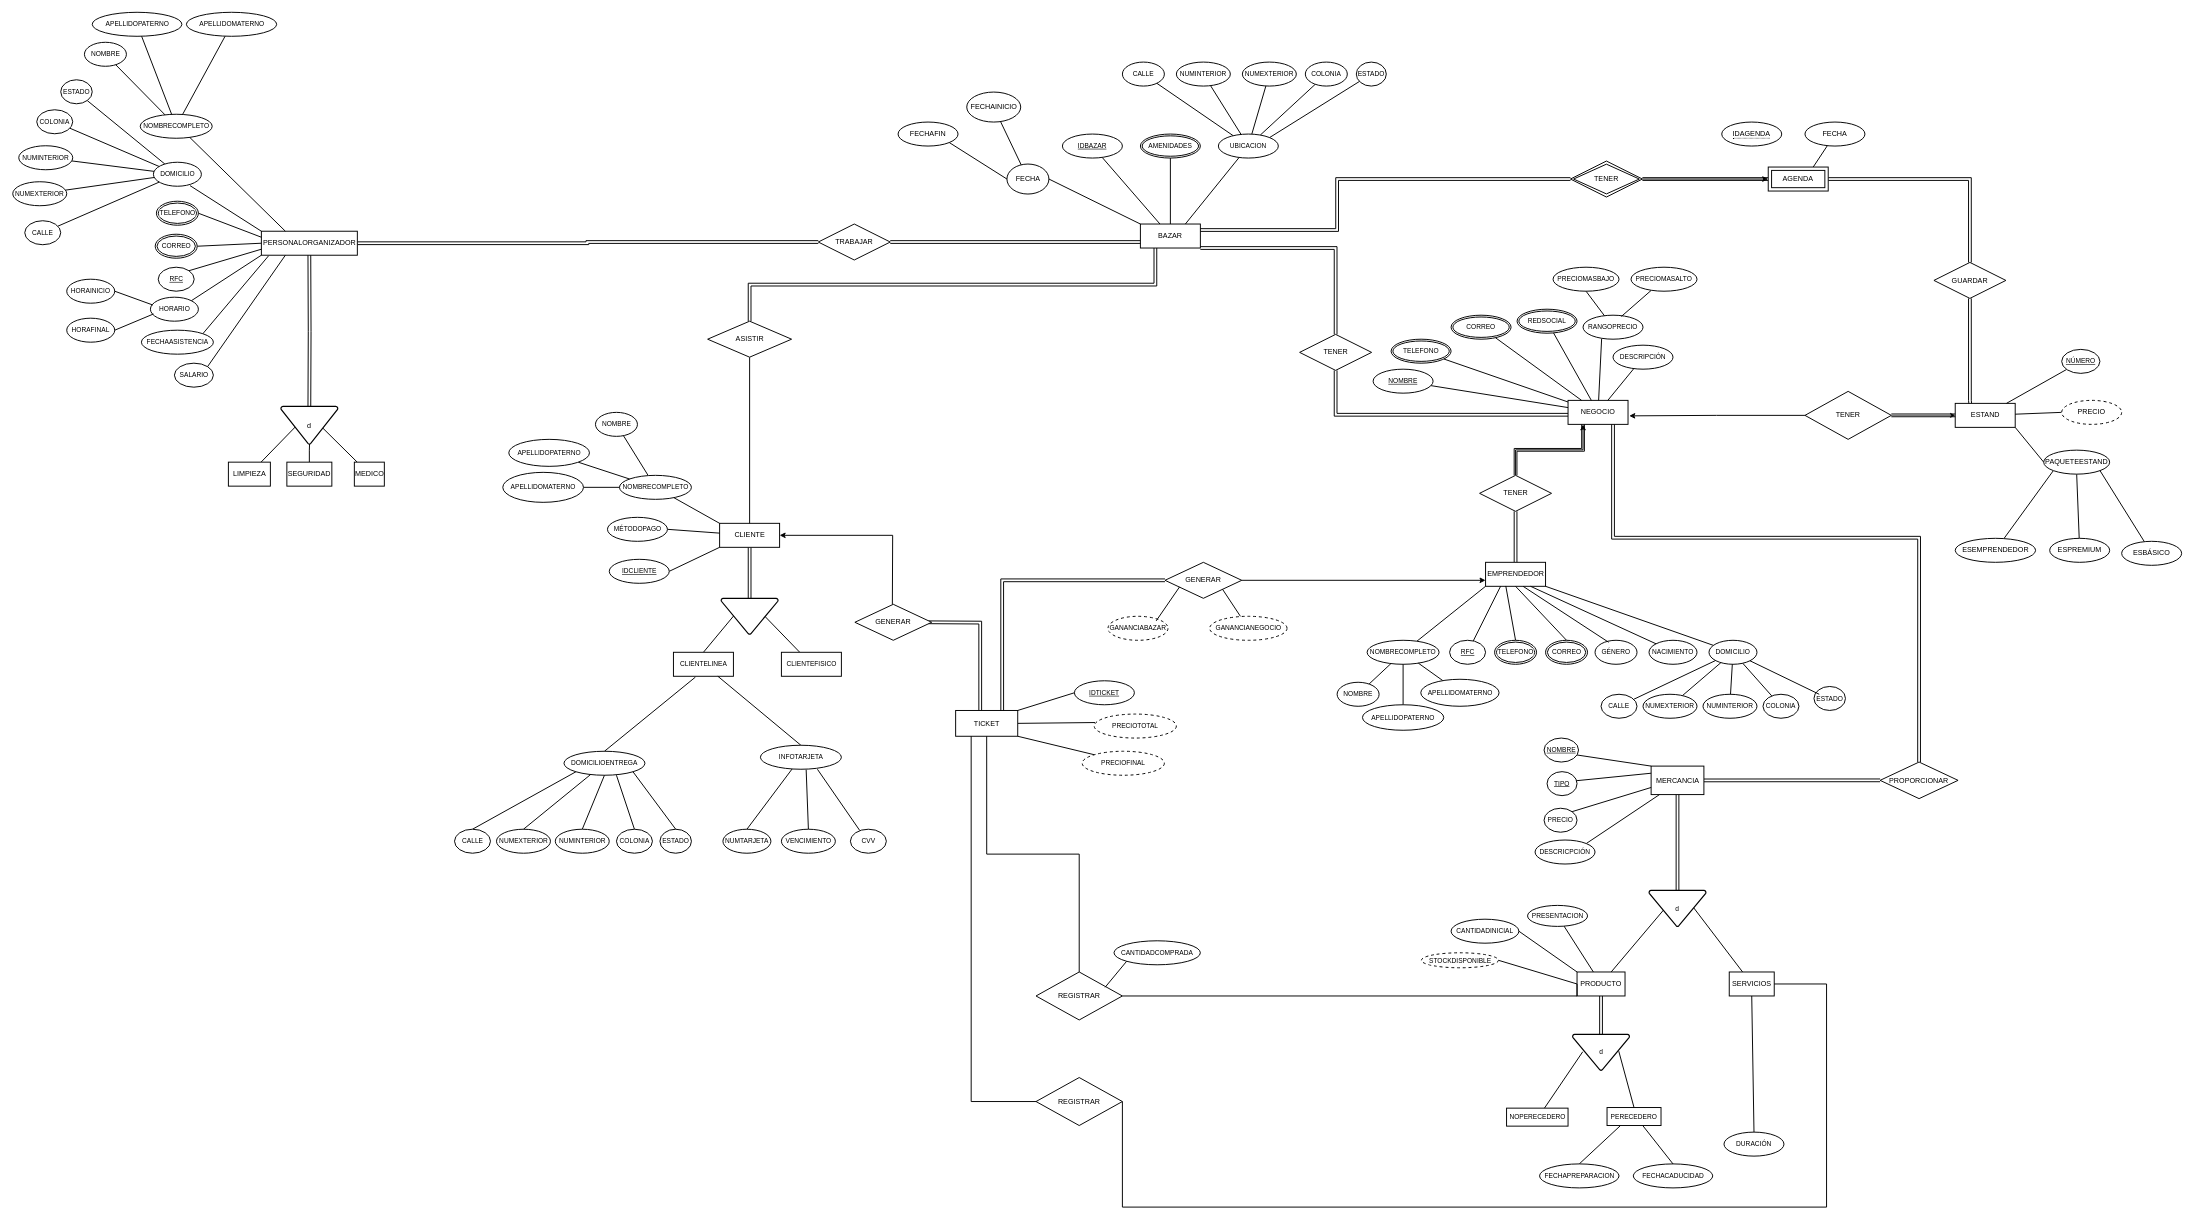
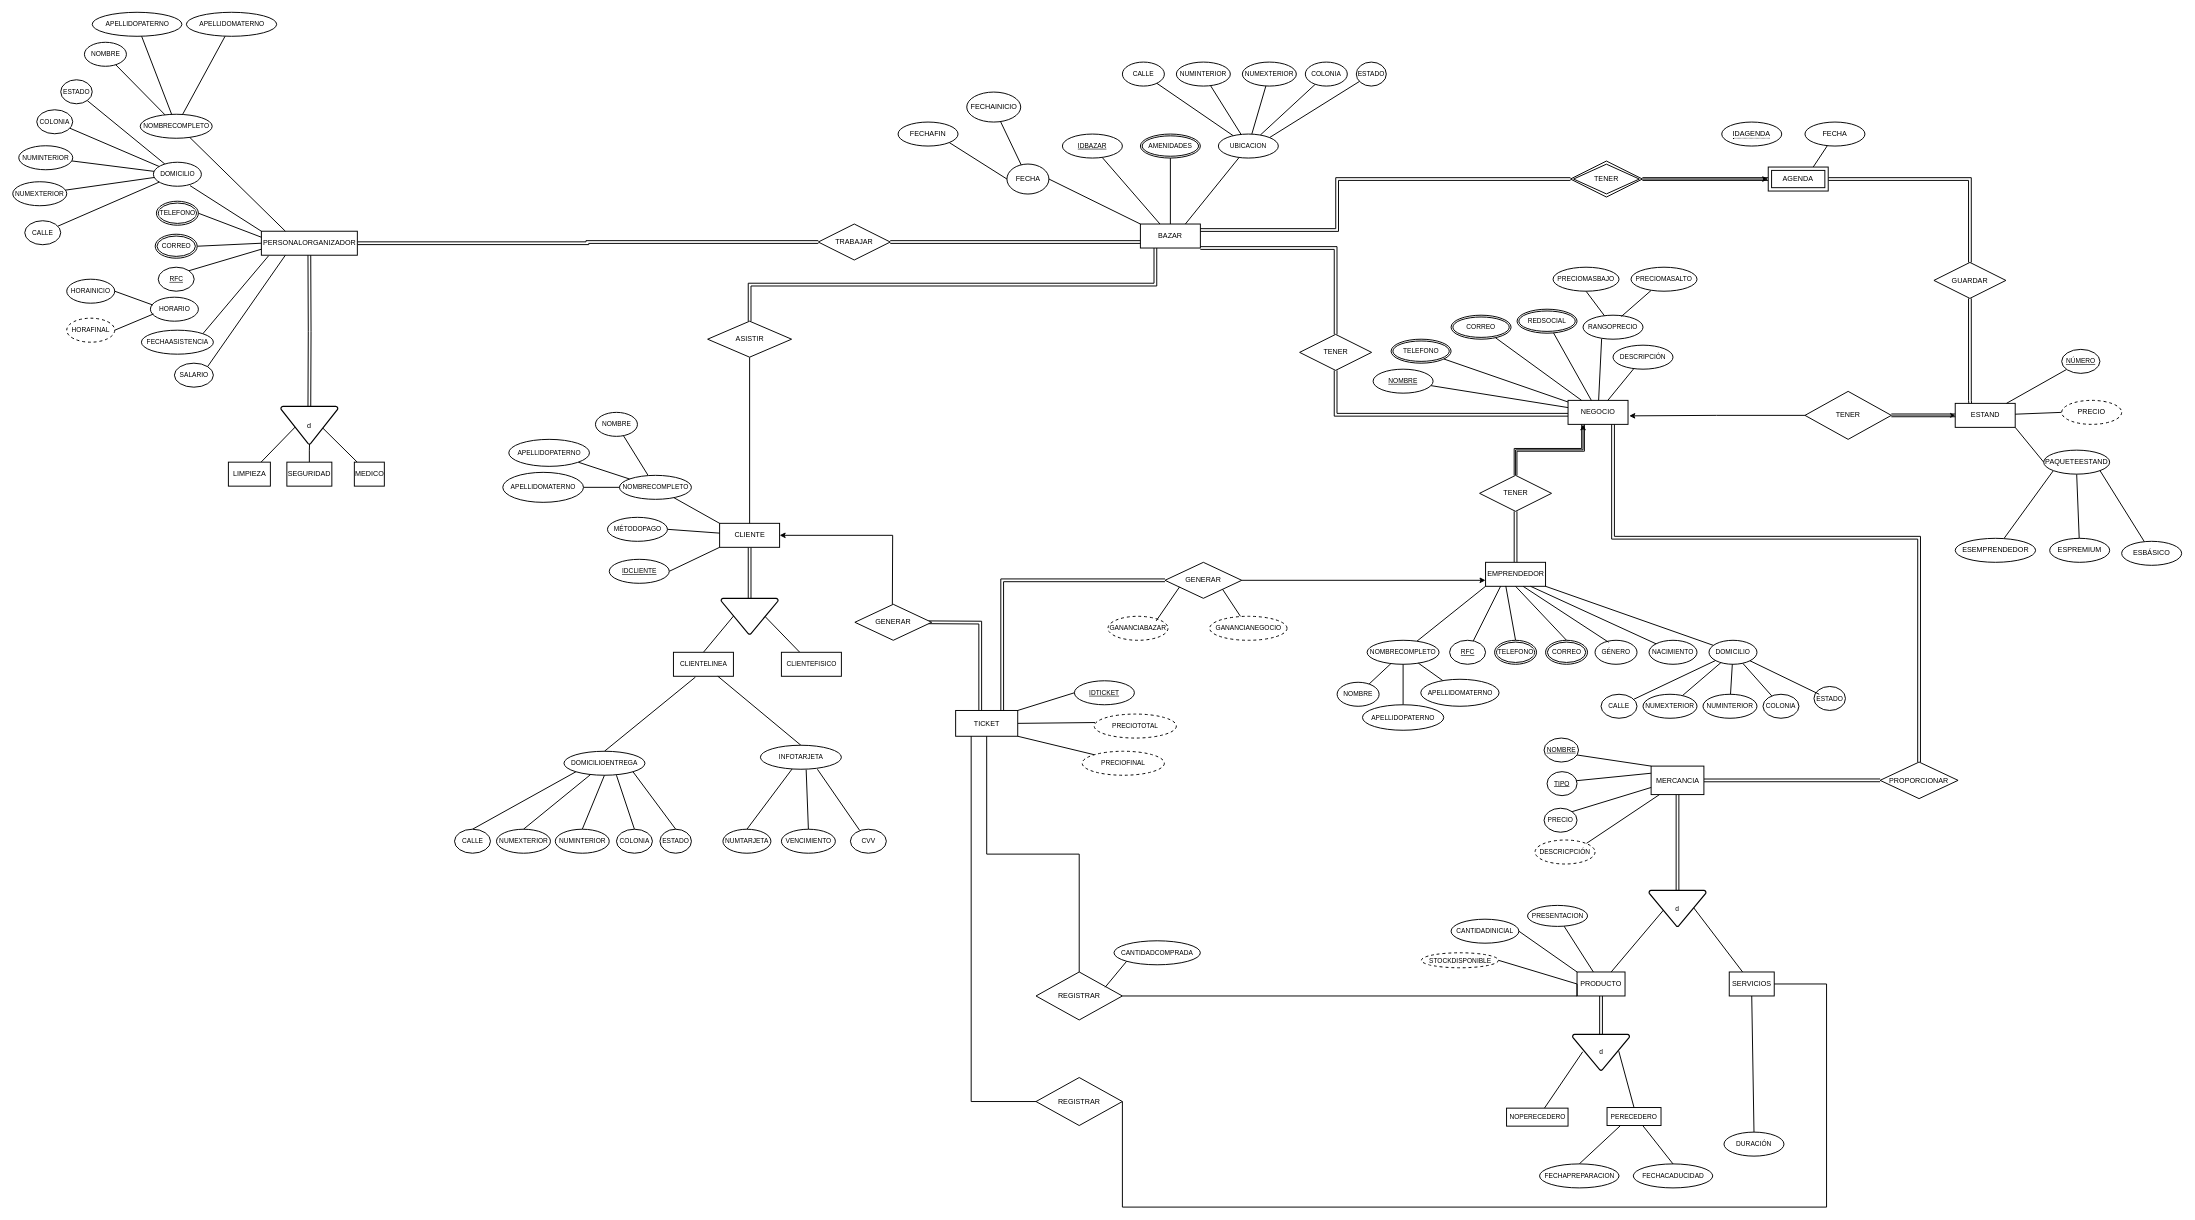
(226, 278) -> none
(90, 330) -> (90, 330)
(1565, 852) -> (1565, 852)
